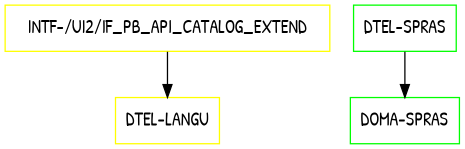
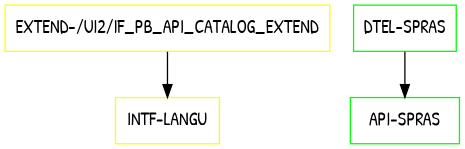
(167, 28) -> (167, 28)
(167, 121) -> (167, 121)
(405, 121) -> (405, 121)
